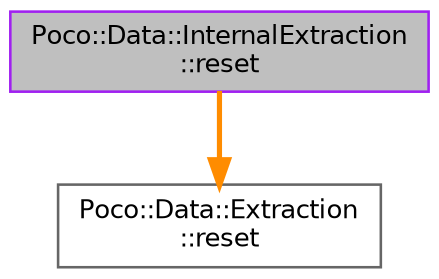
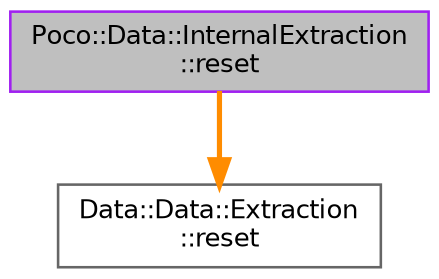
(219, 226) -> (219, 226)
